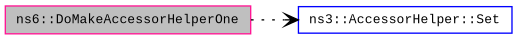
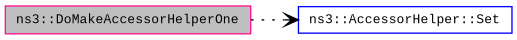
(128, 20) -> (128, 20)
